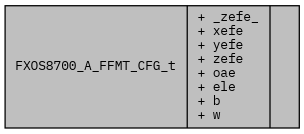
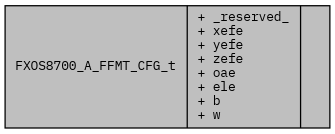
(229, 17) -> (244, 17)
